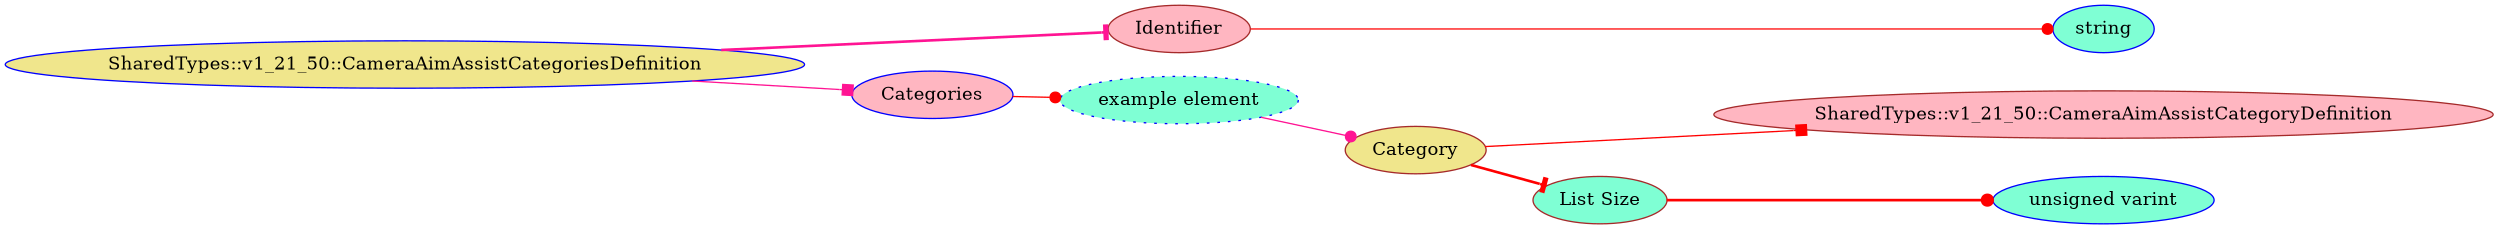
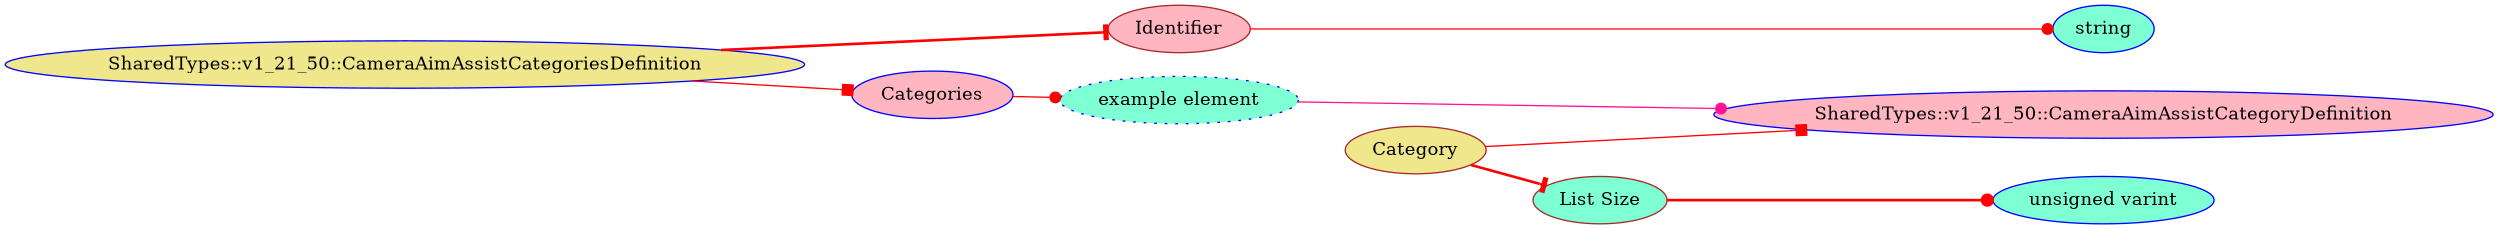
(911, 41) -> (911, 41)
(766, 85) -> (766, 85)
(2104, 115) -> (2104, 115)
(1303, 126) -> (1507, 105)
